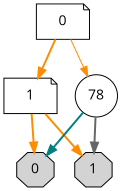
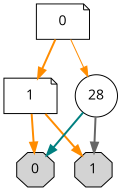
(96, 96) -> (96, 96)
